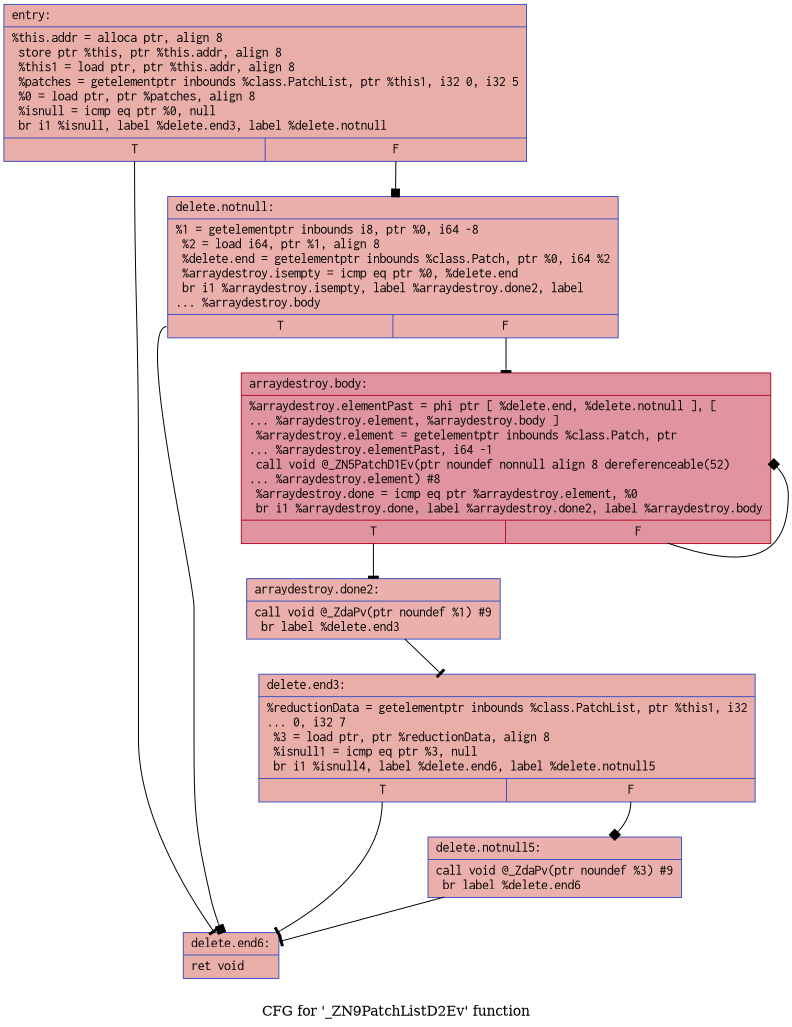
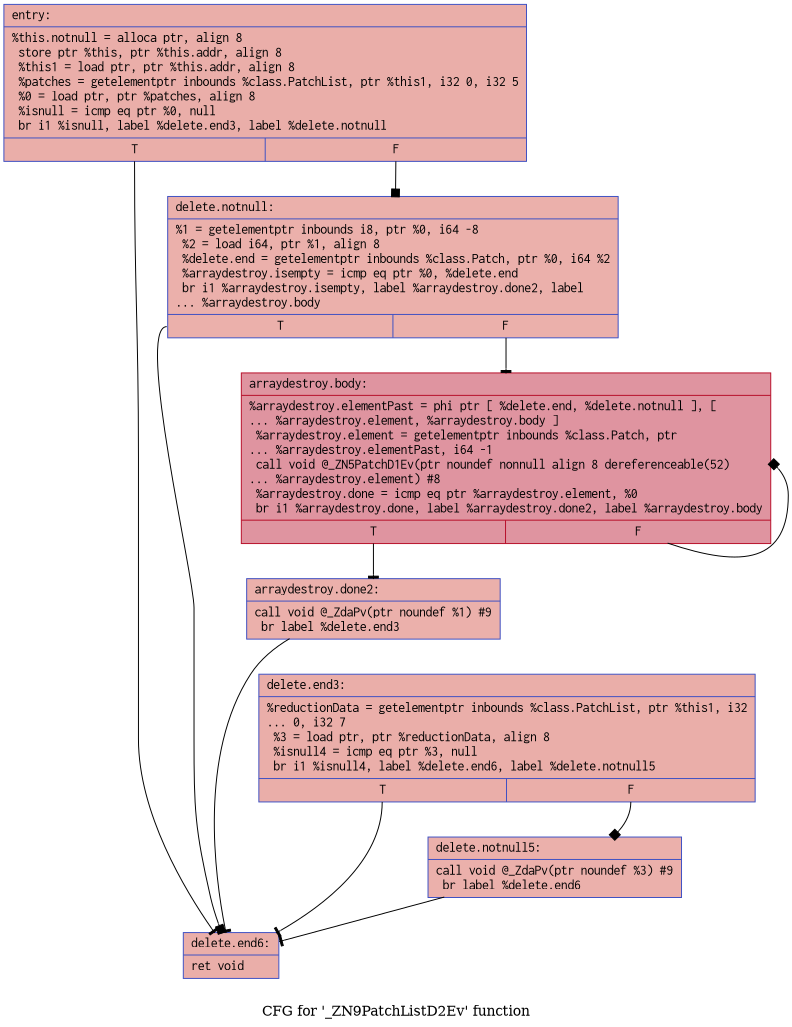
(117, 38) -> (127, 38)
(422, 655) -> (218, 772)
(372, 752) -> (372, 752)
